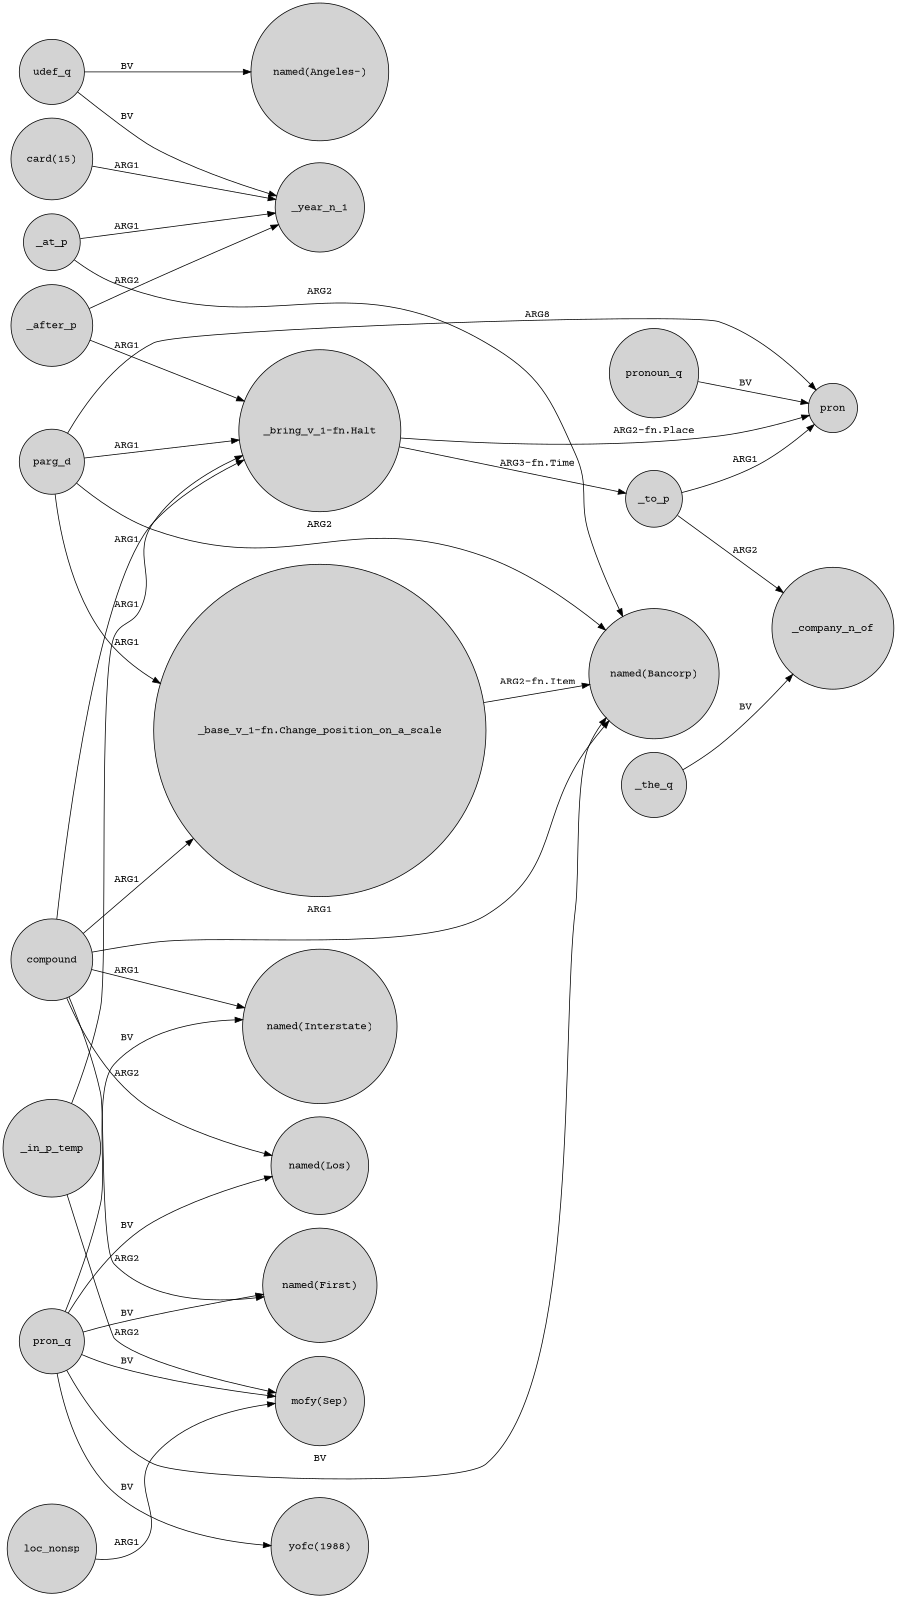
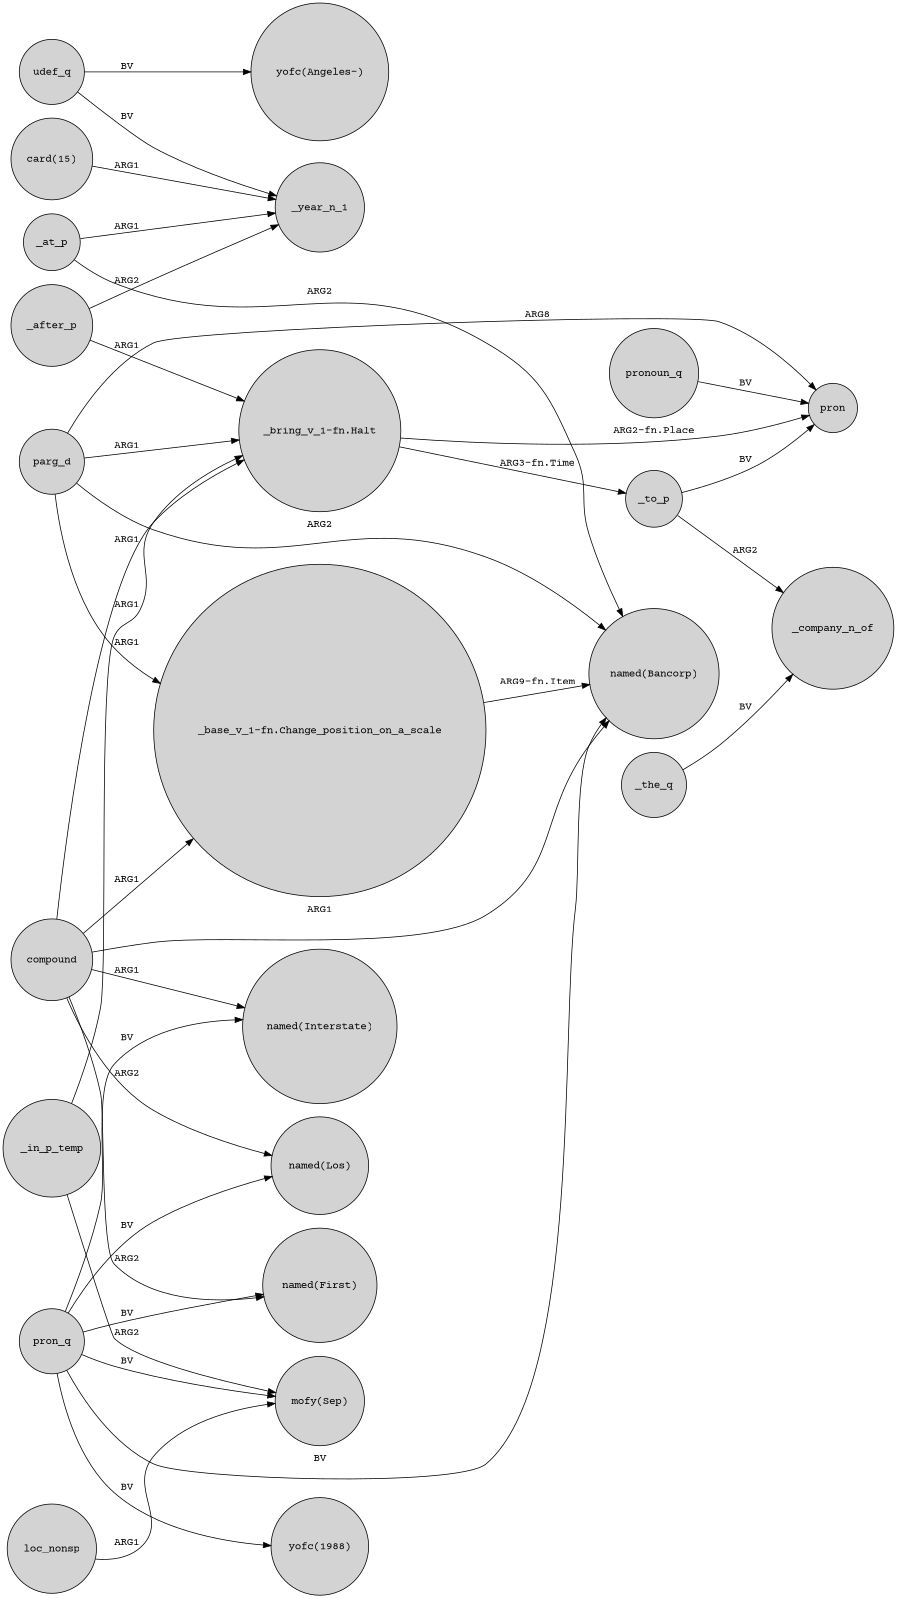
(320, 72) -> (320, 72)
(745, 459) -> (745, 459)
(538, 682) -> (538, 682)
